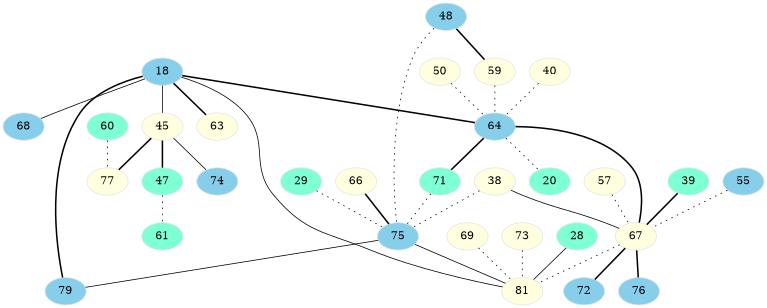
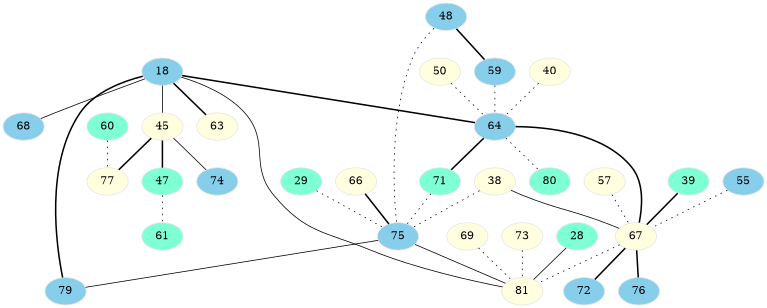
(495, 72) -> (495, 72)
(550, 181) -> (550, 181)
